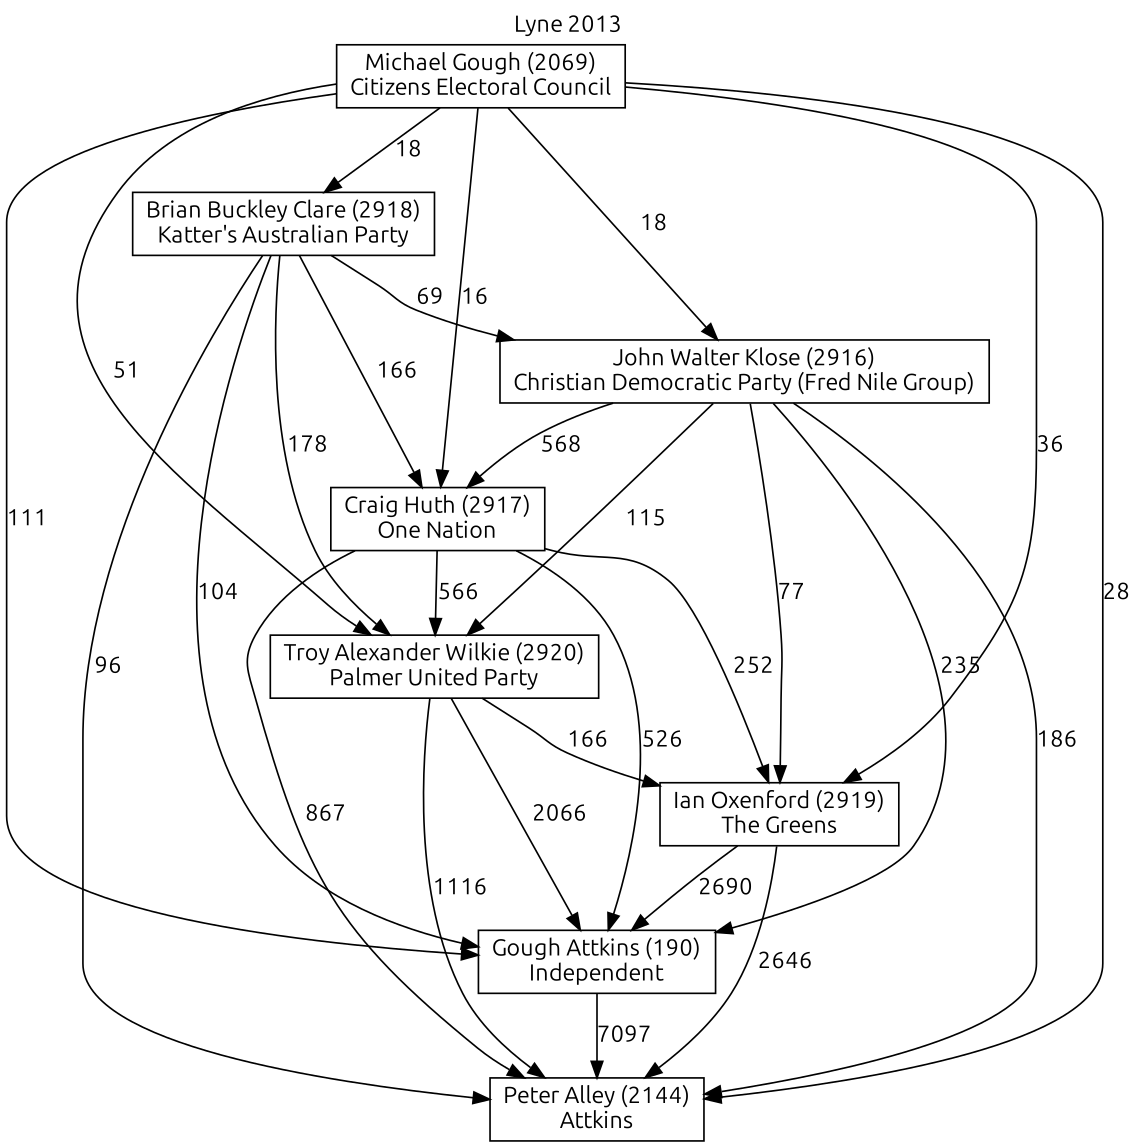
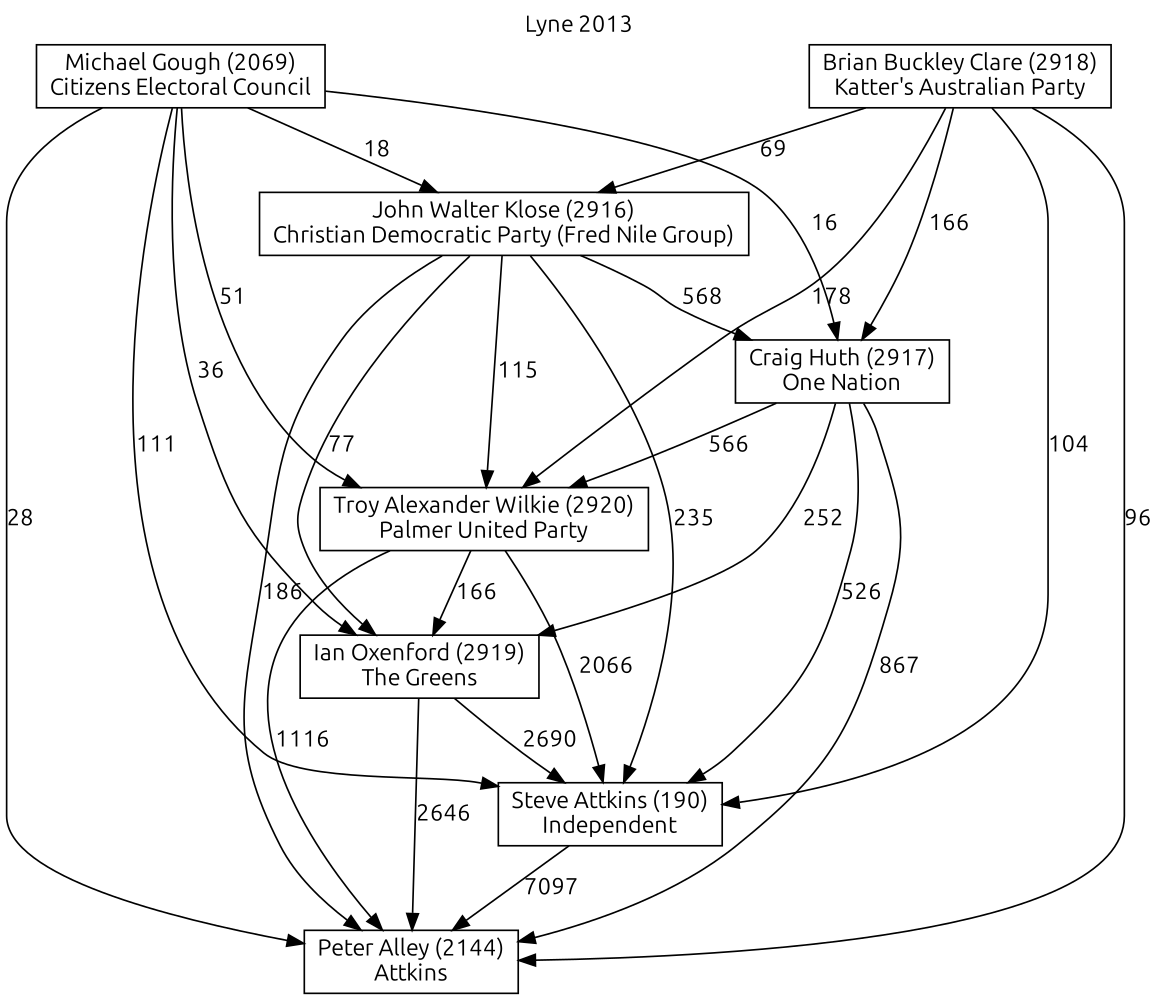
(389, 145) -> none
(597, 962) -> (610, 814)
